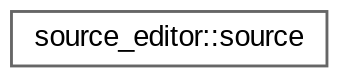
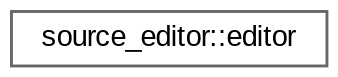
(169, 39) -> (169, 39)
